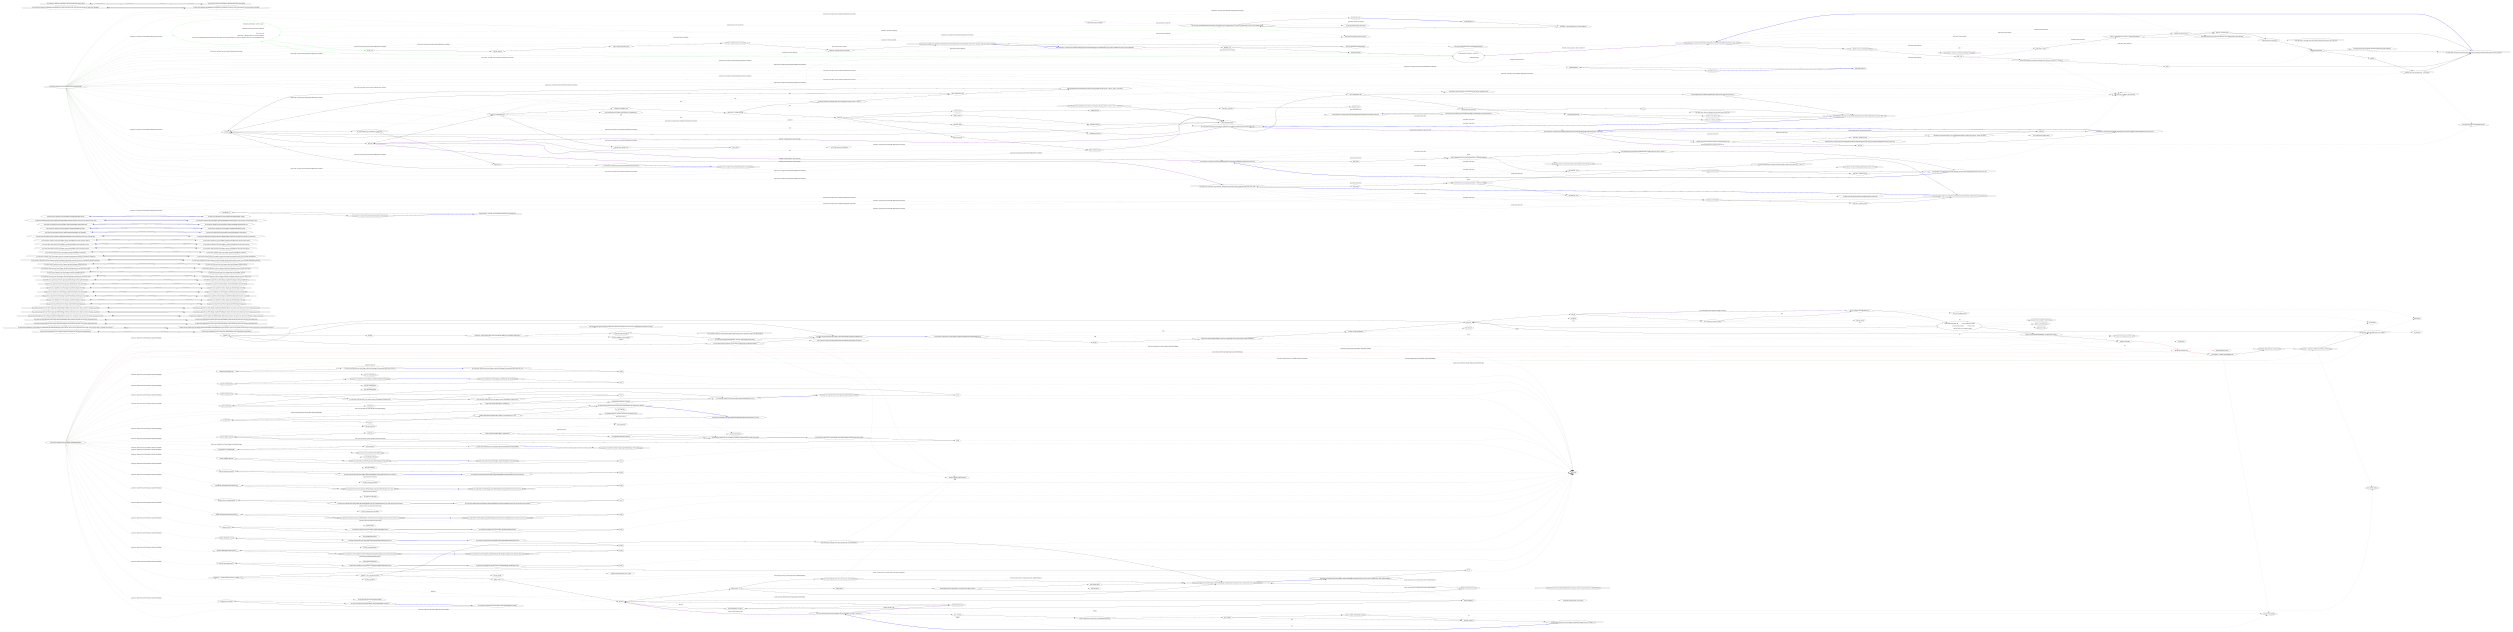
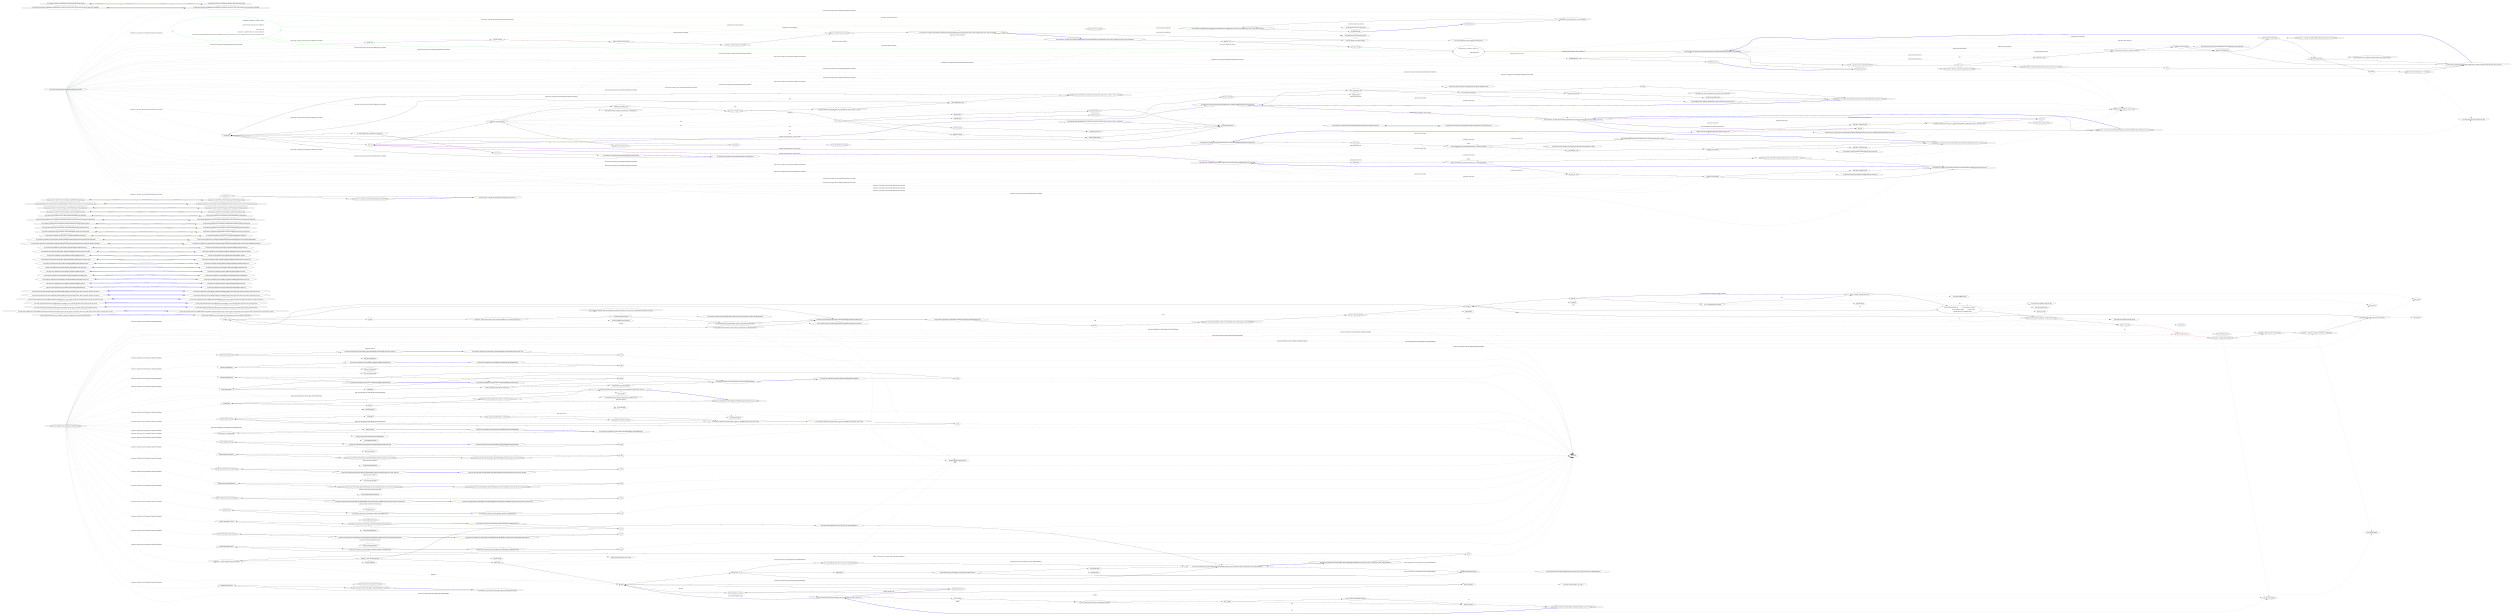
(1713, 120) -> none
